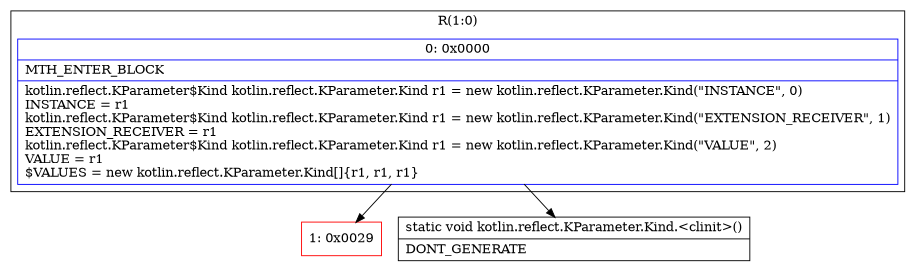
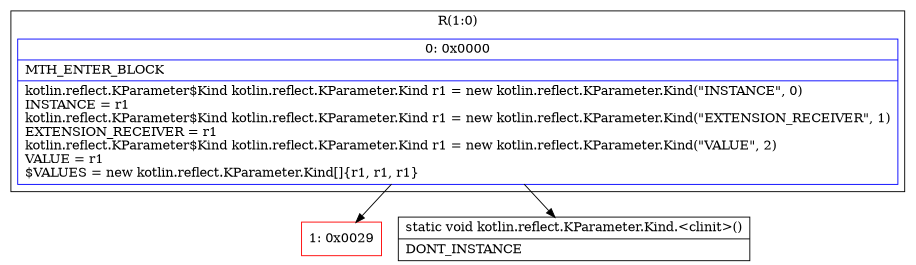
(466, 249) -> (464, 249)
